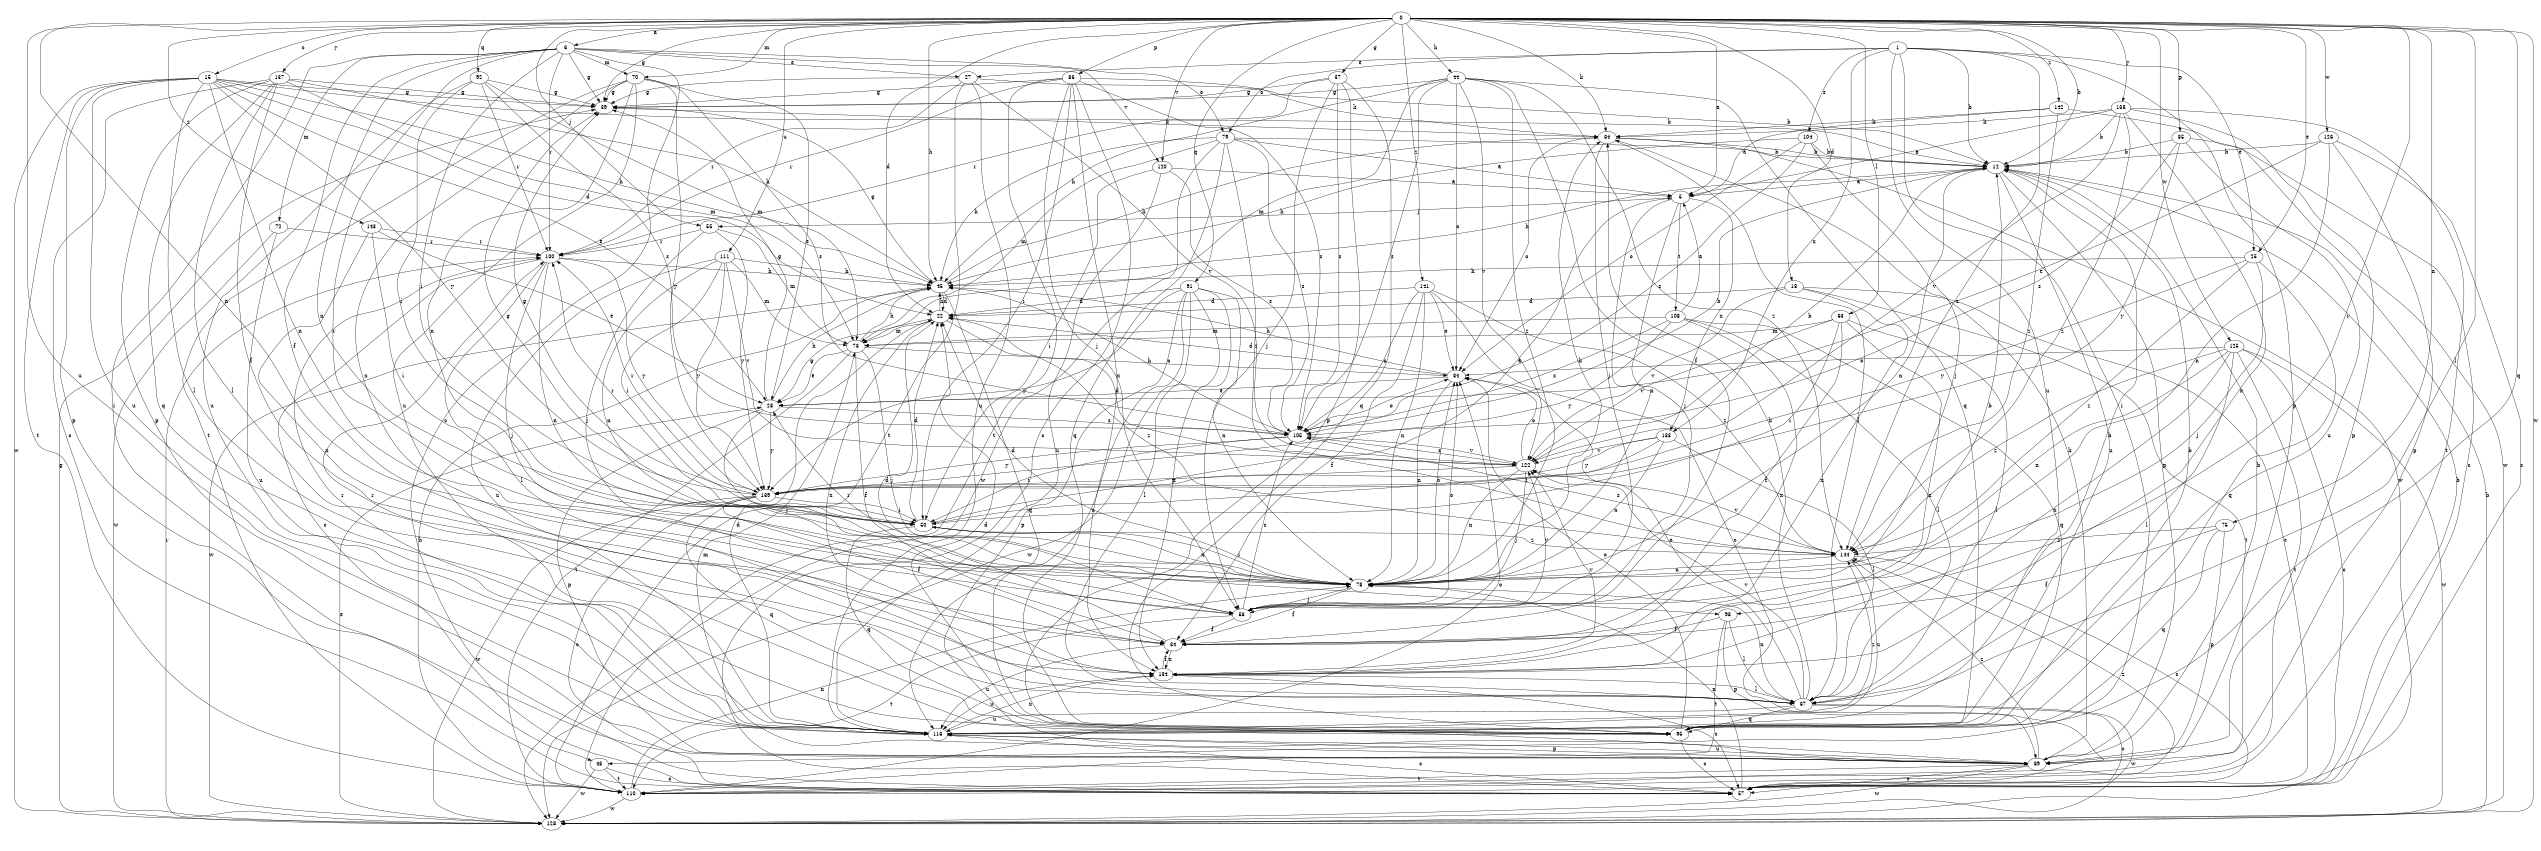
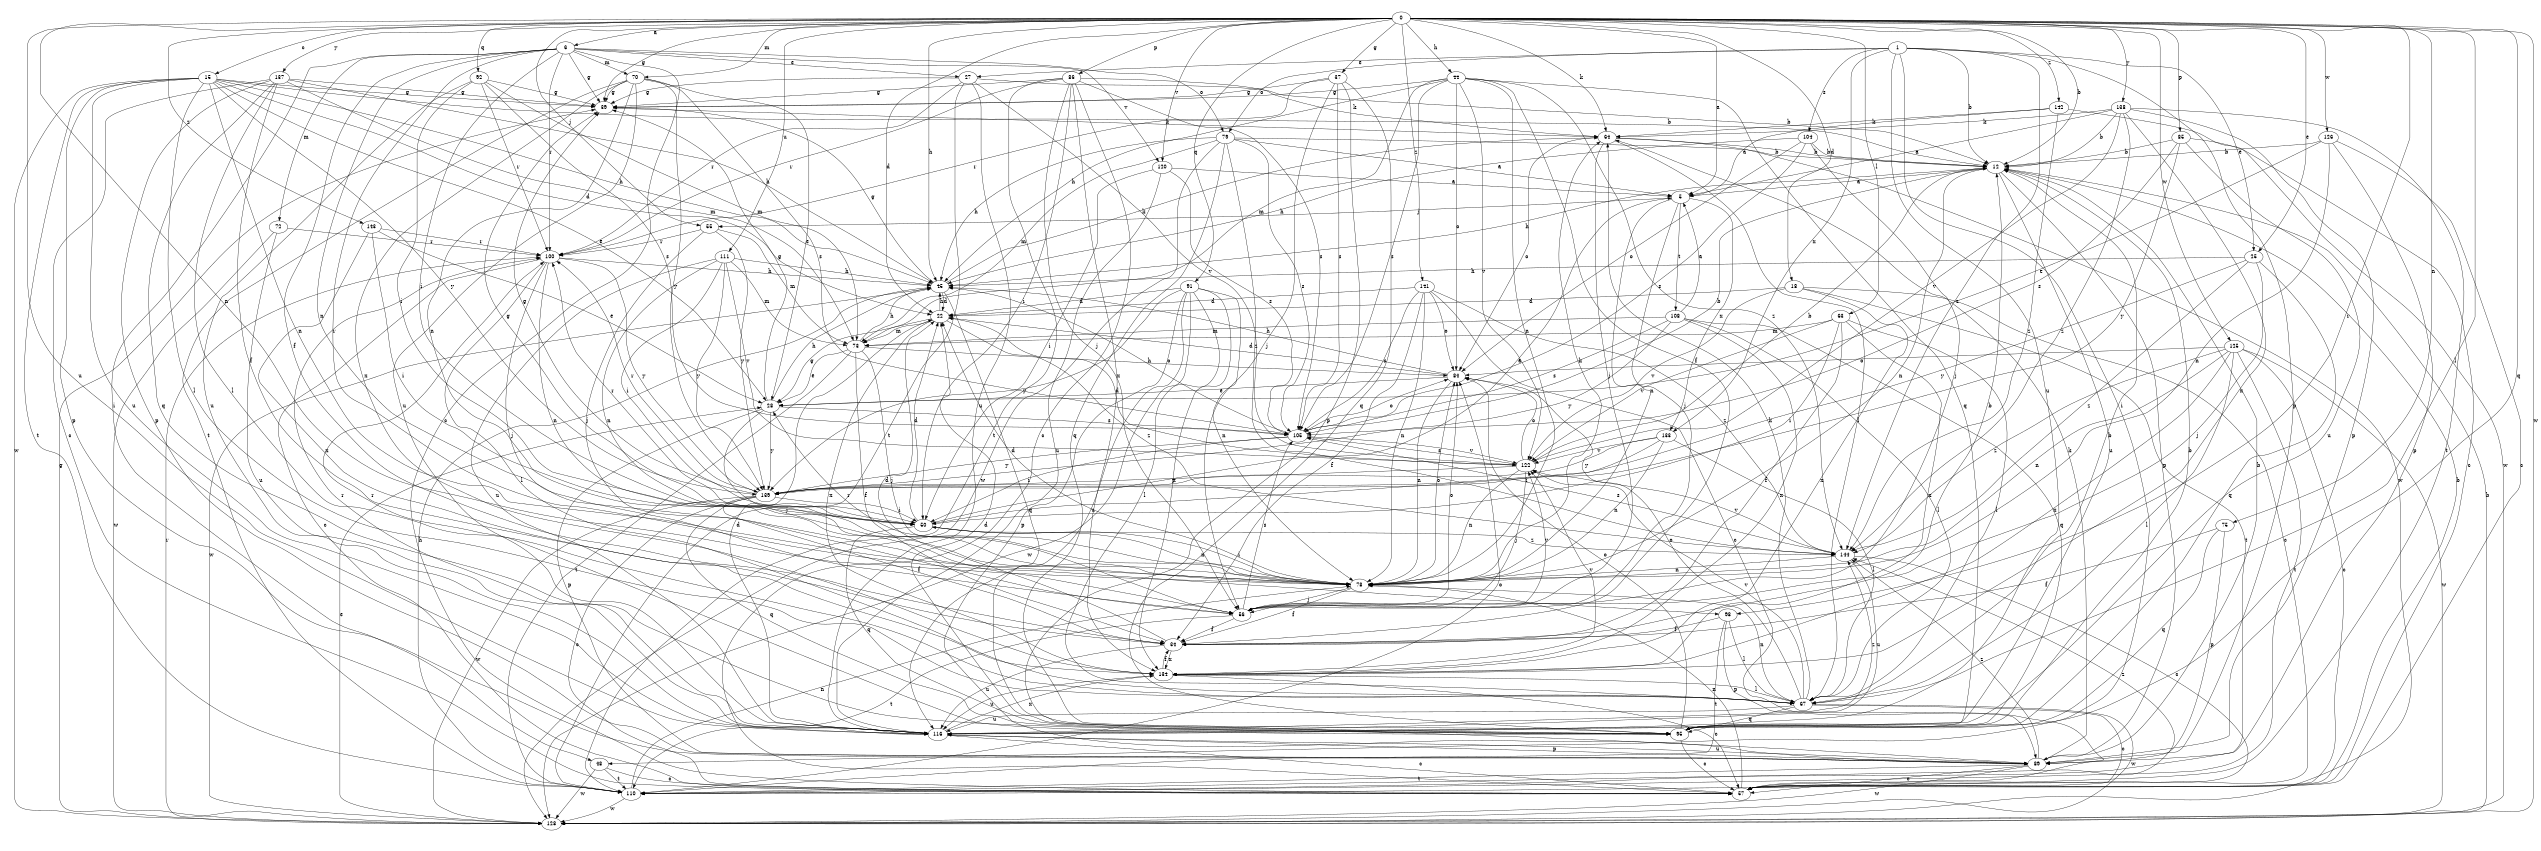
(1527, 331) -> (1527, 331)
(2037, 540) -> none
(1120, 746) -> none
